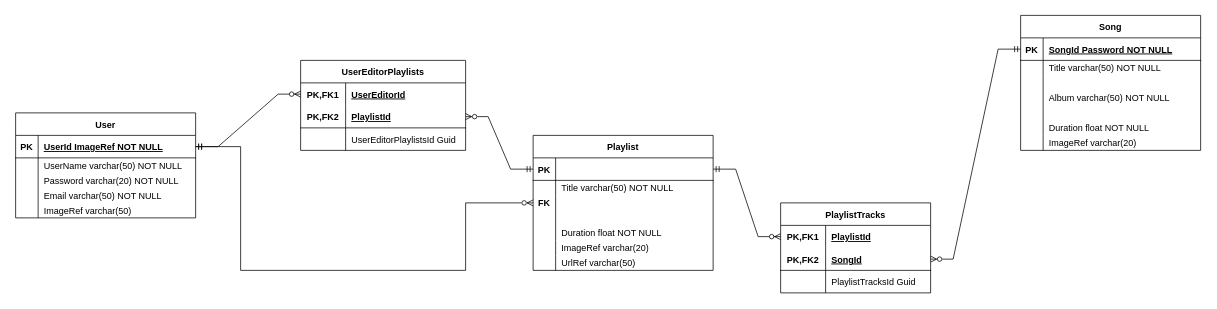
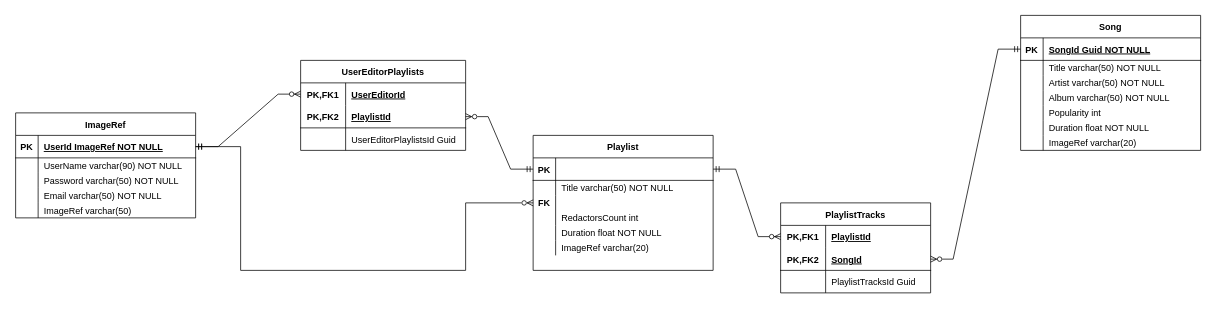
(1107, 50) -> (1095, 50)
none -> (1122, 83)
none -> (1122, 113)
(105, 125) -> (105, 125)
(113, 166) -> (113, 166)
(113, 181) -> (113, 181)
none -> (634, 218)
(634, 263) -> none
